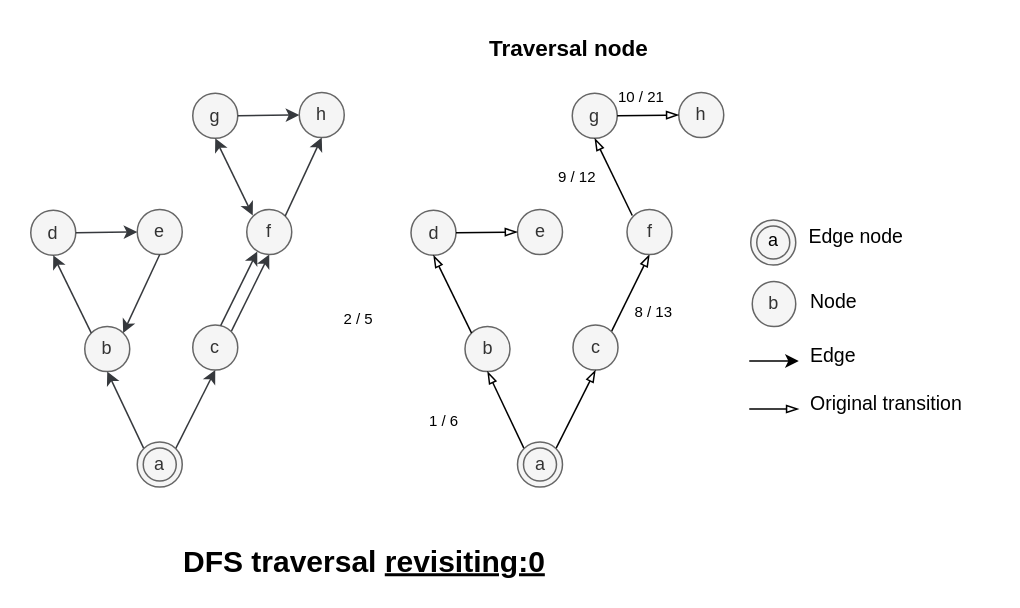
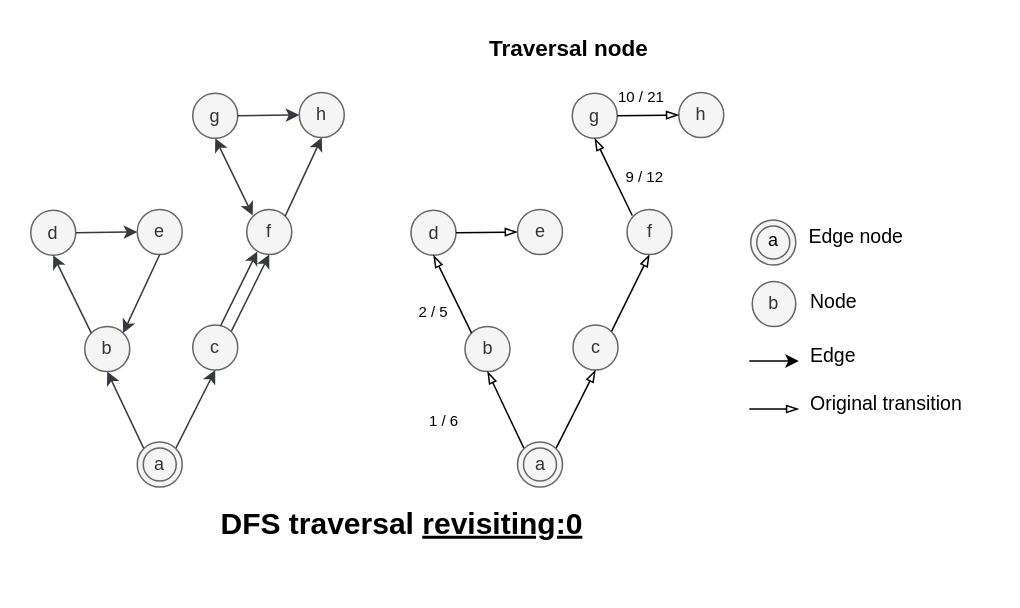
(584, 173) -> (652, 173)
(661, 308) -> none
(365, 316) -> (440, 308)
(370, 557) -> (407, 520)
